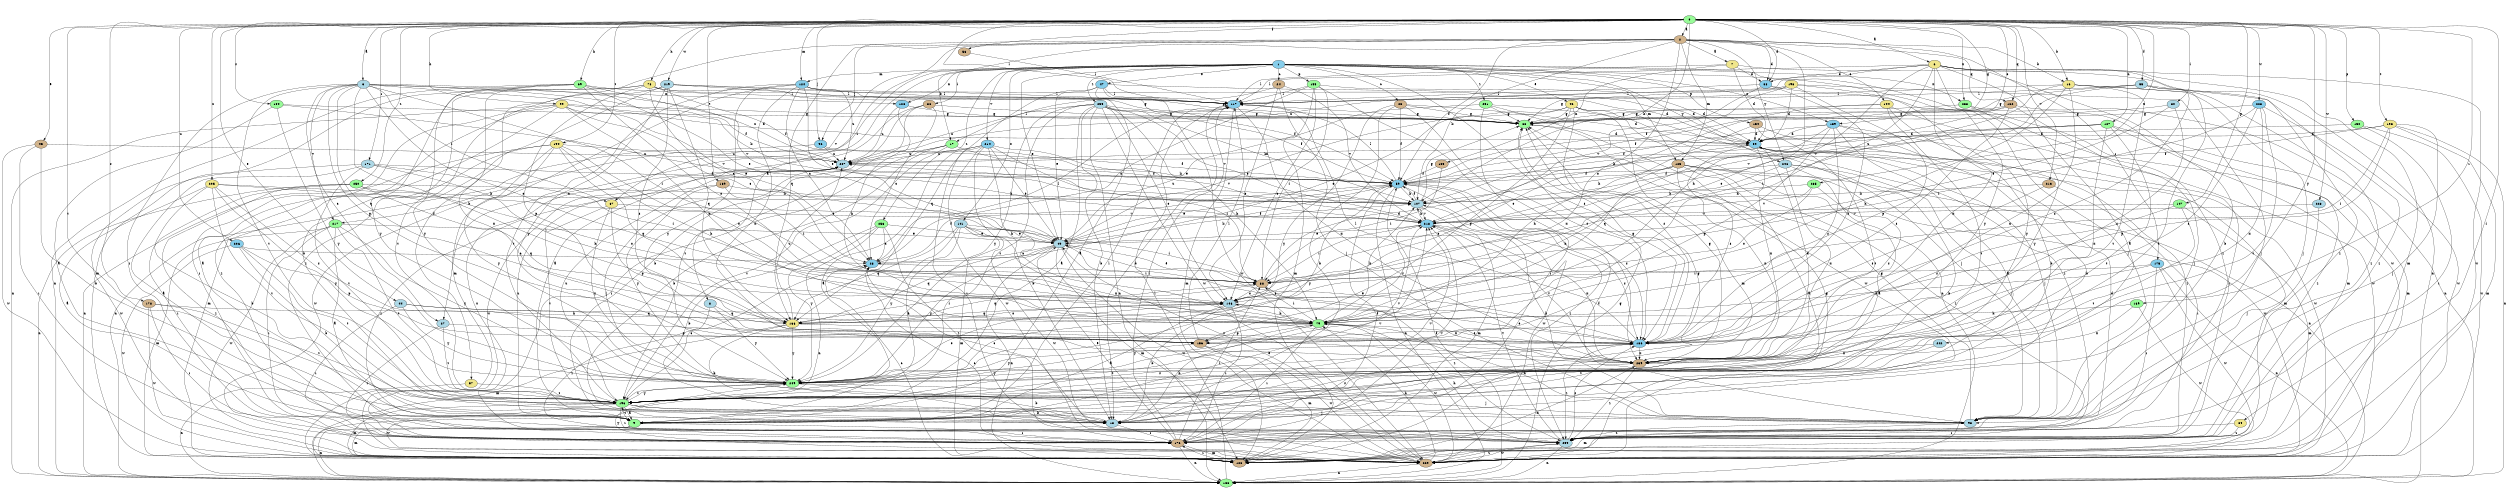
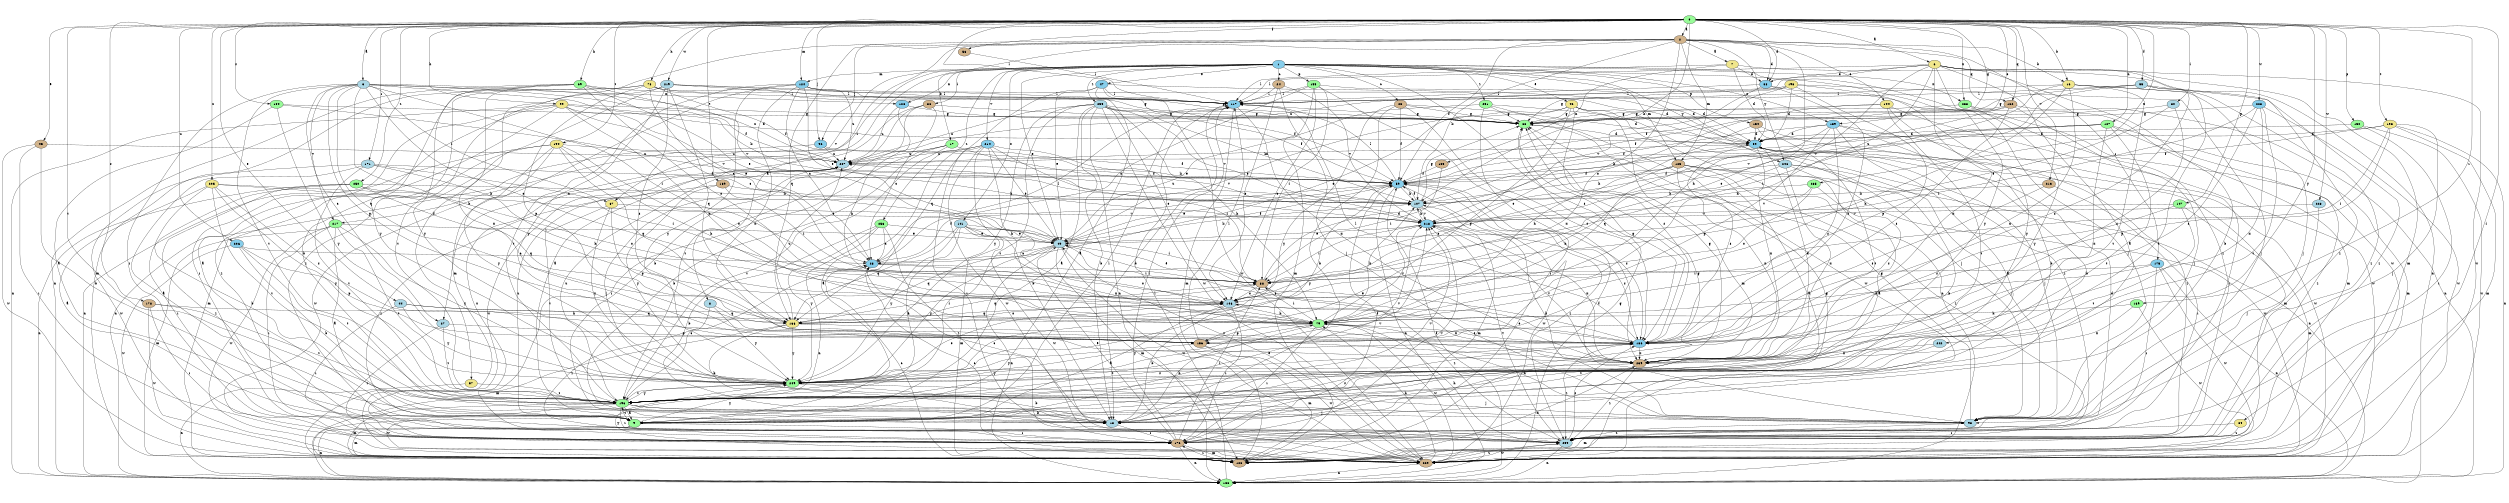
(1081, 101) -> (1262, 96)
none -> (1085, 279)
none -> (712, 404)
